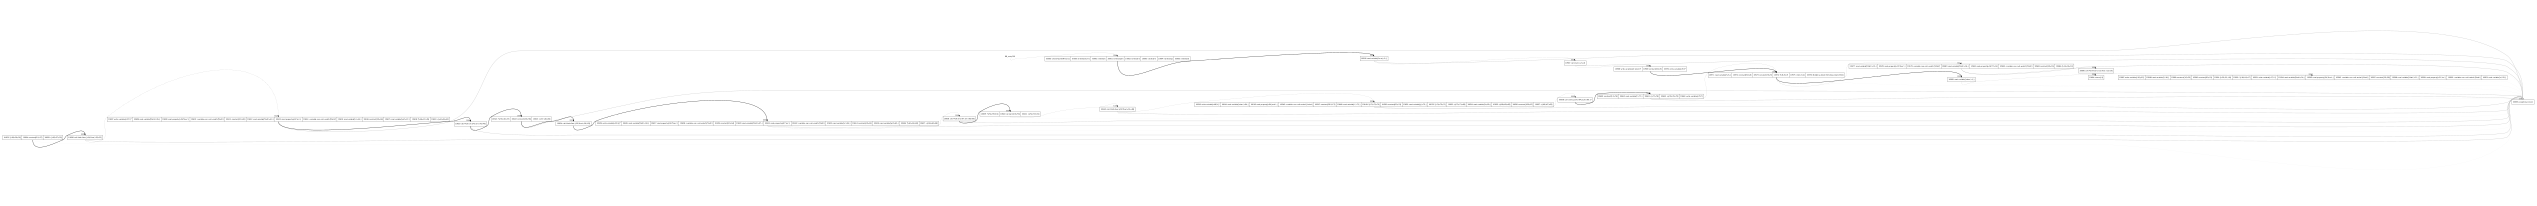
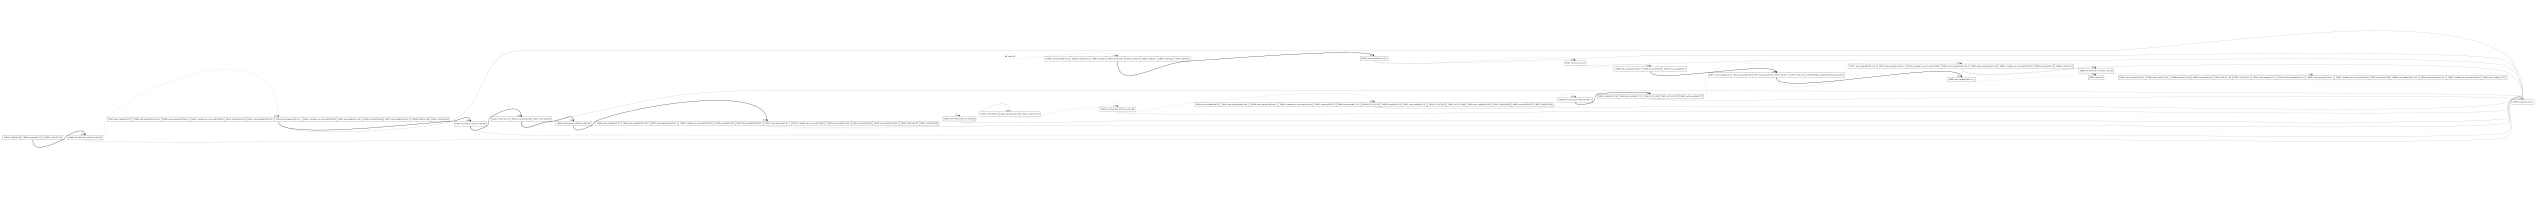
(983, 110) -> (983, 110)
